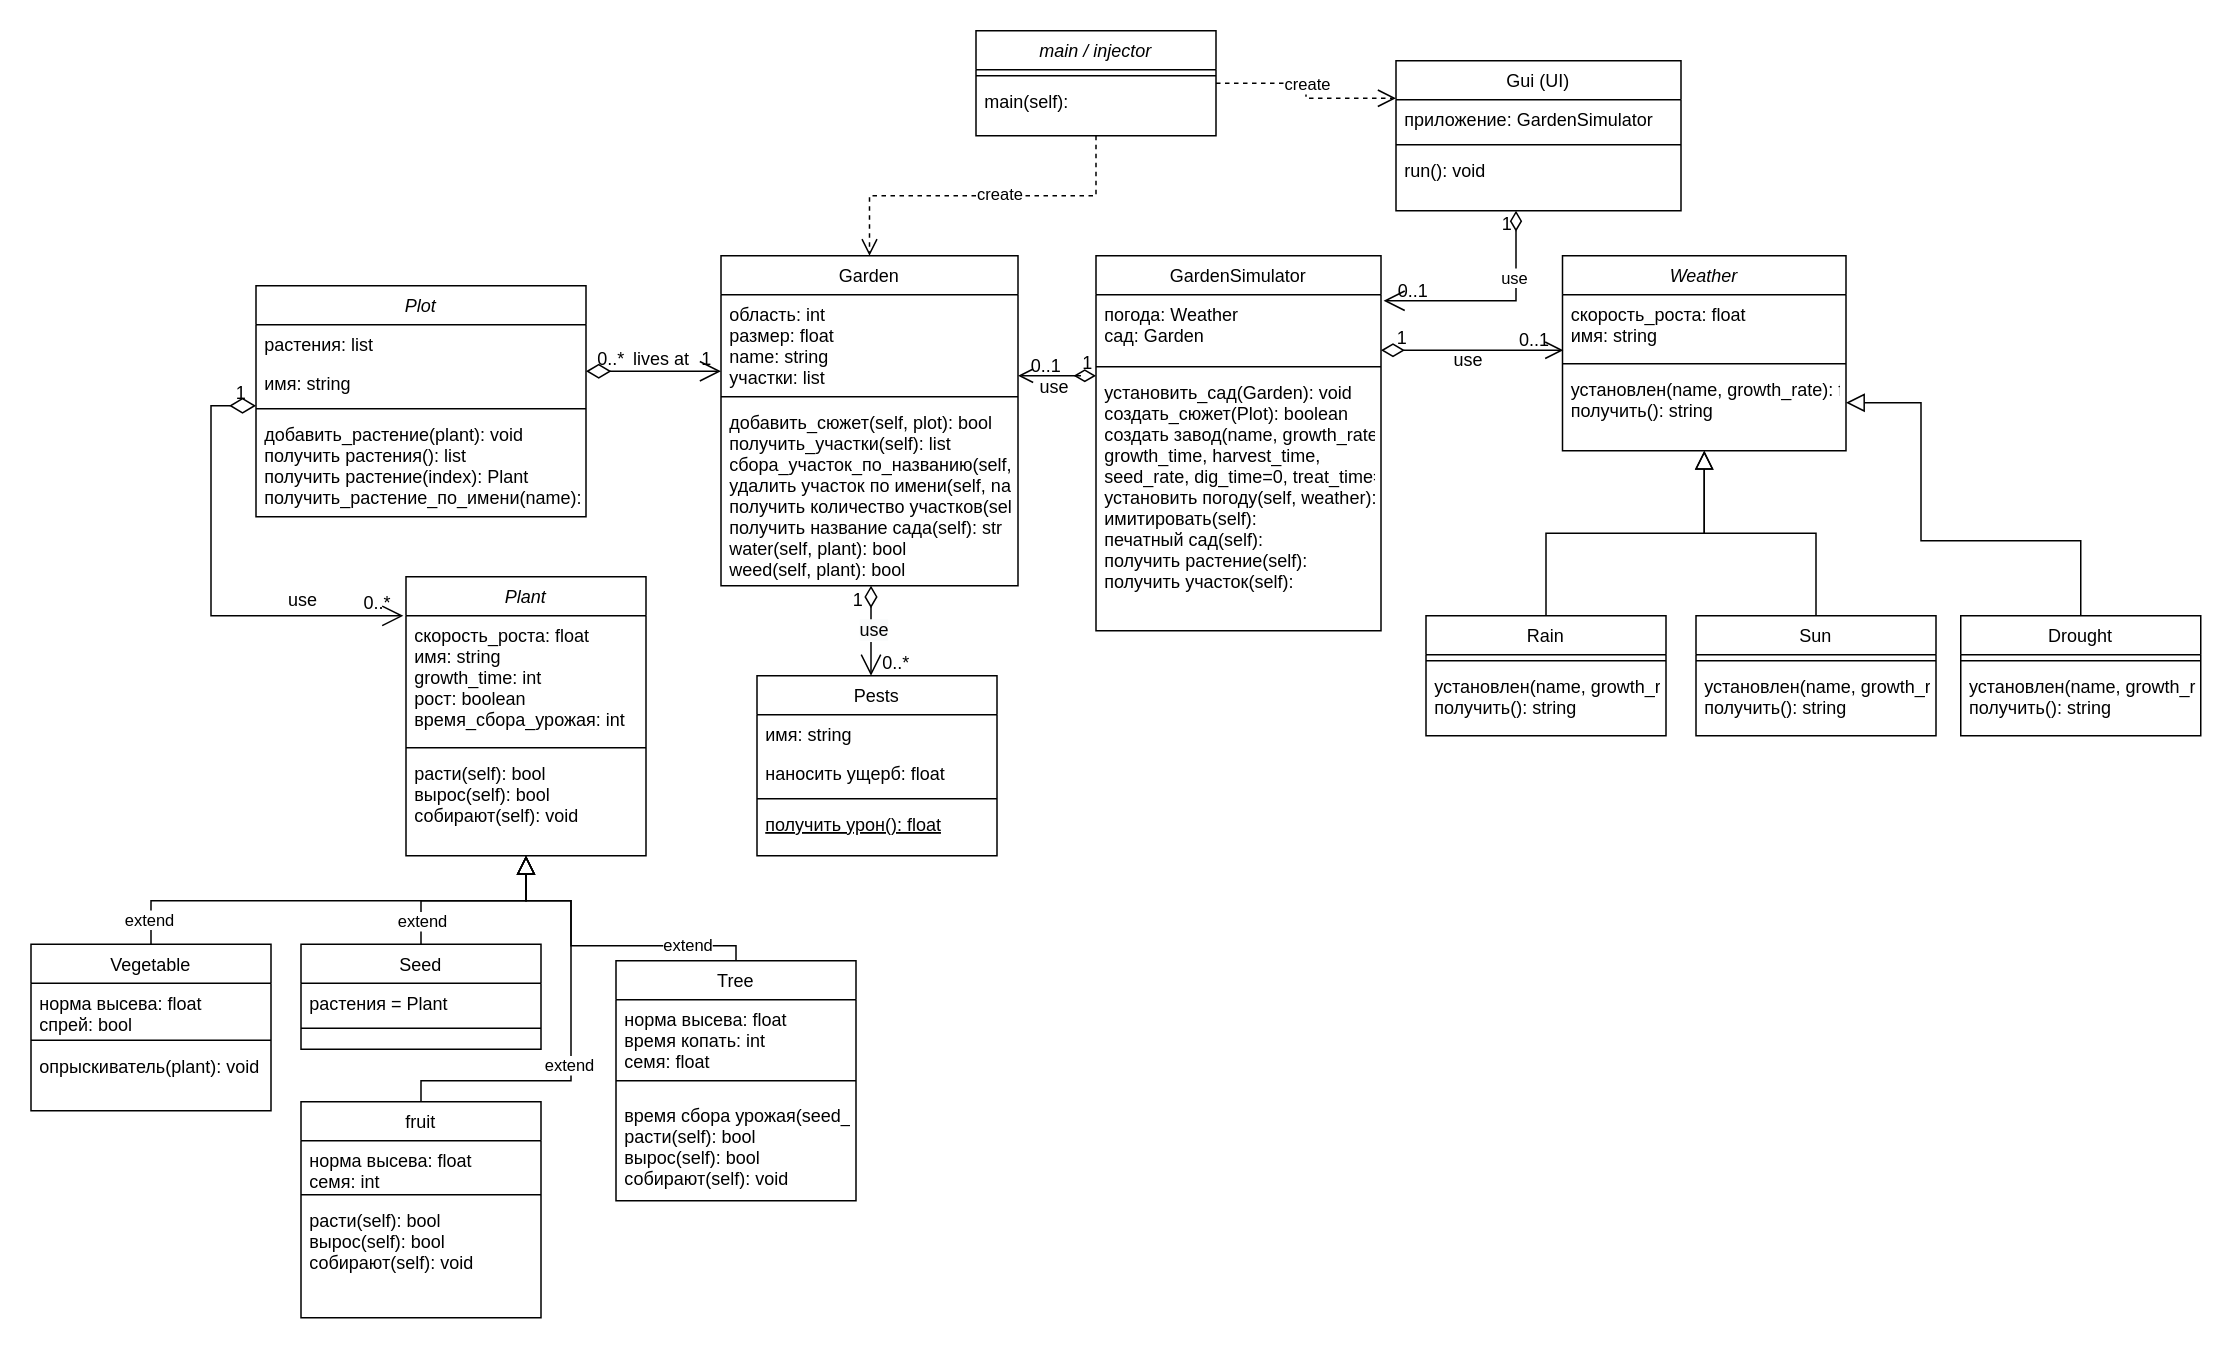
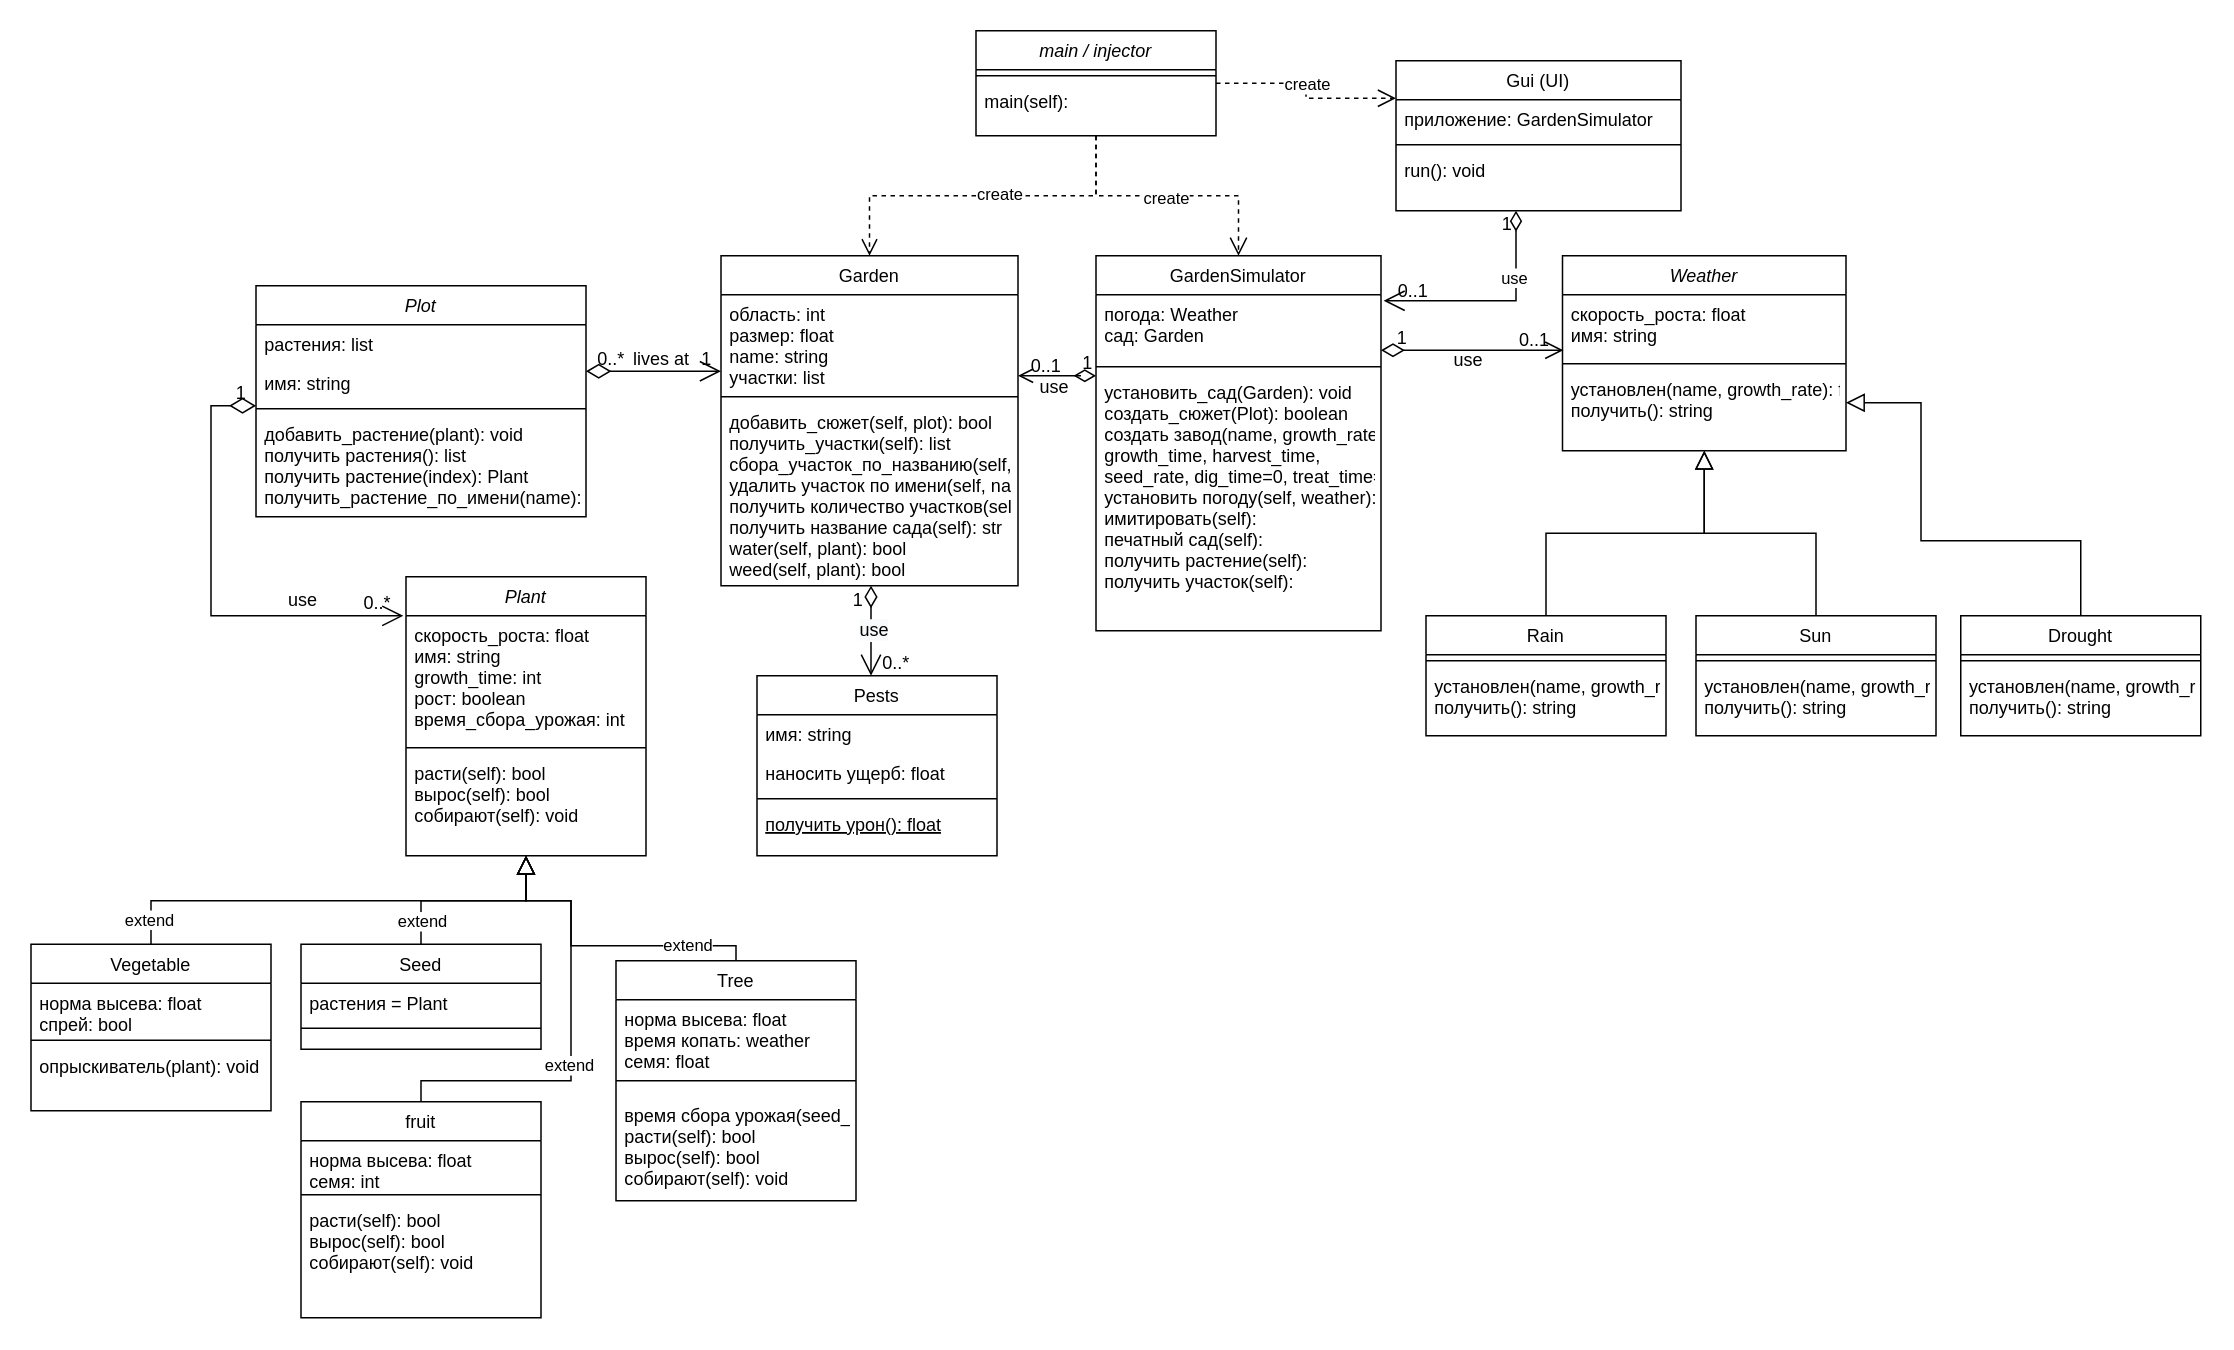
none -> (1195, 196)
(710, 1020) -> (710, 1020)
